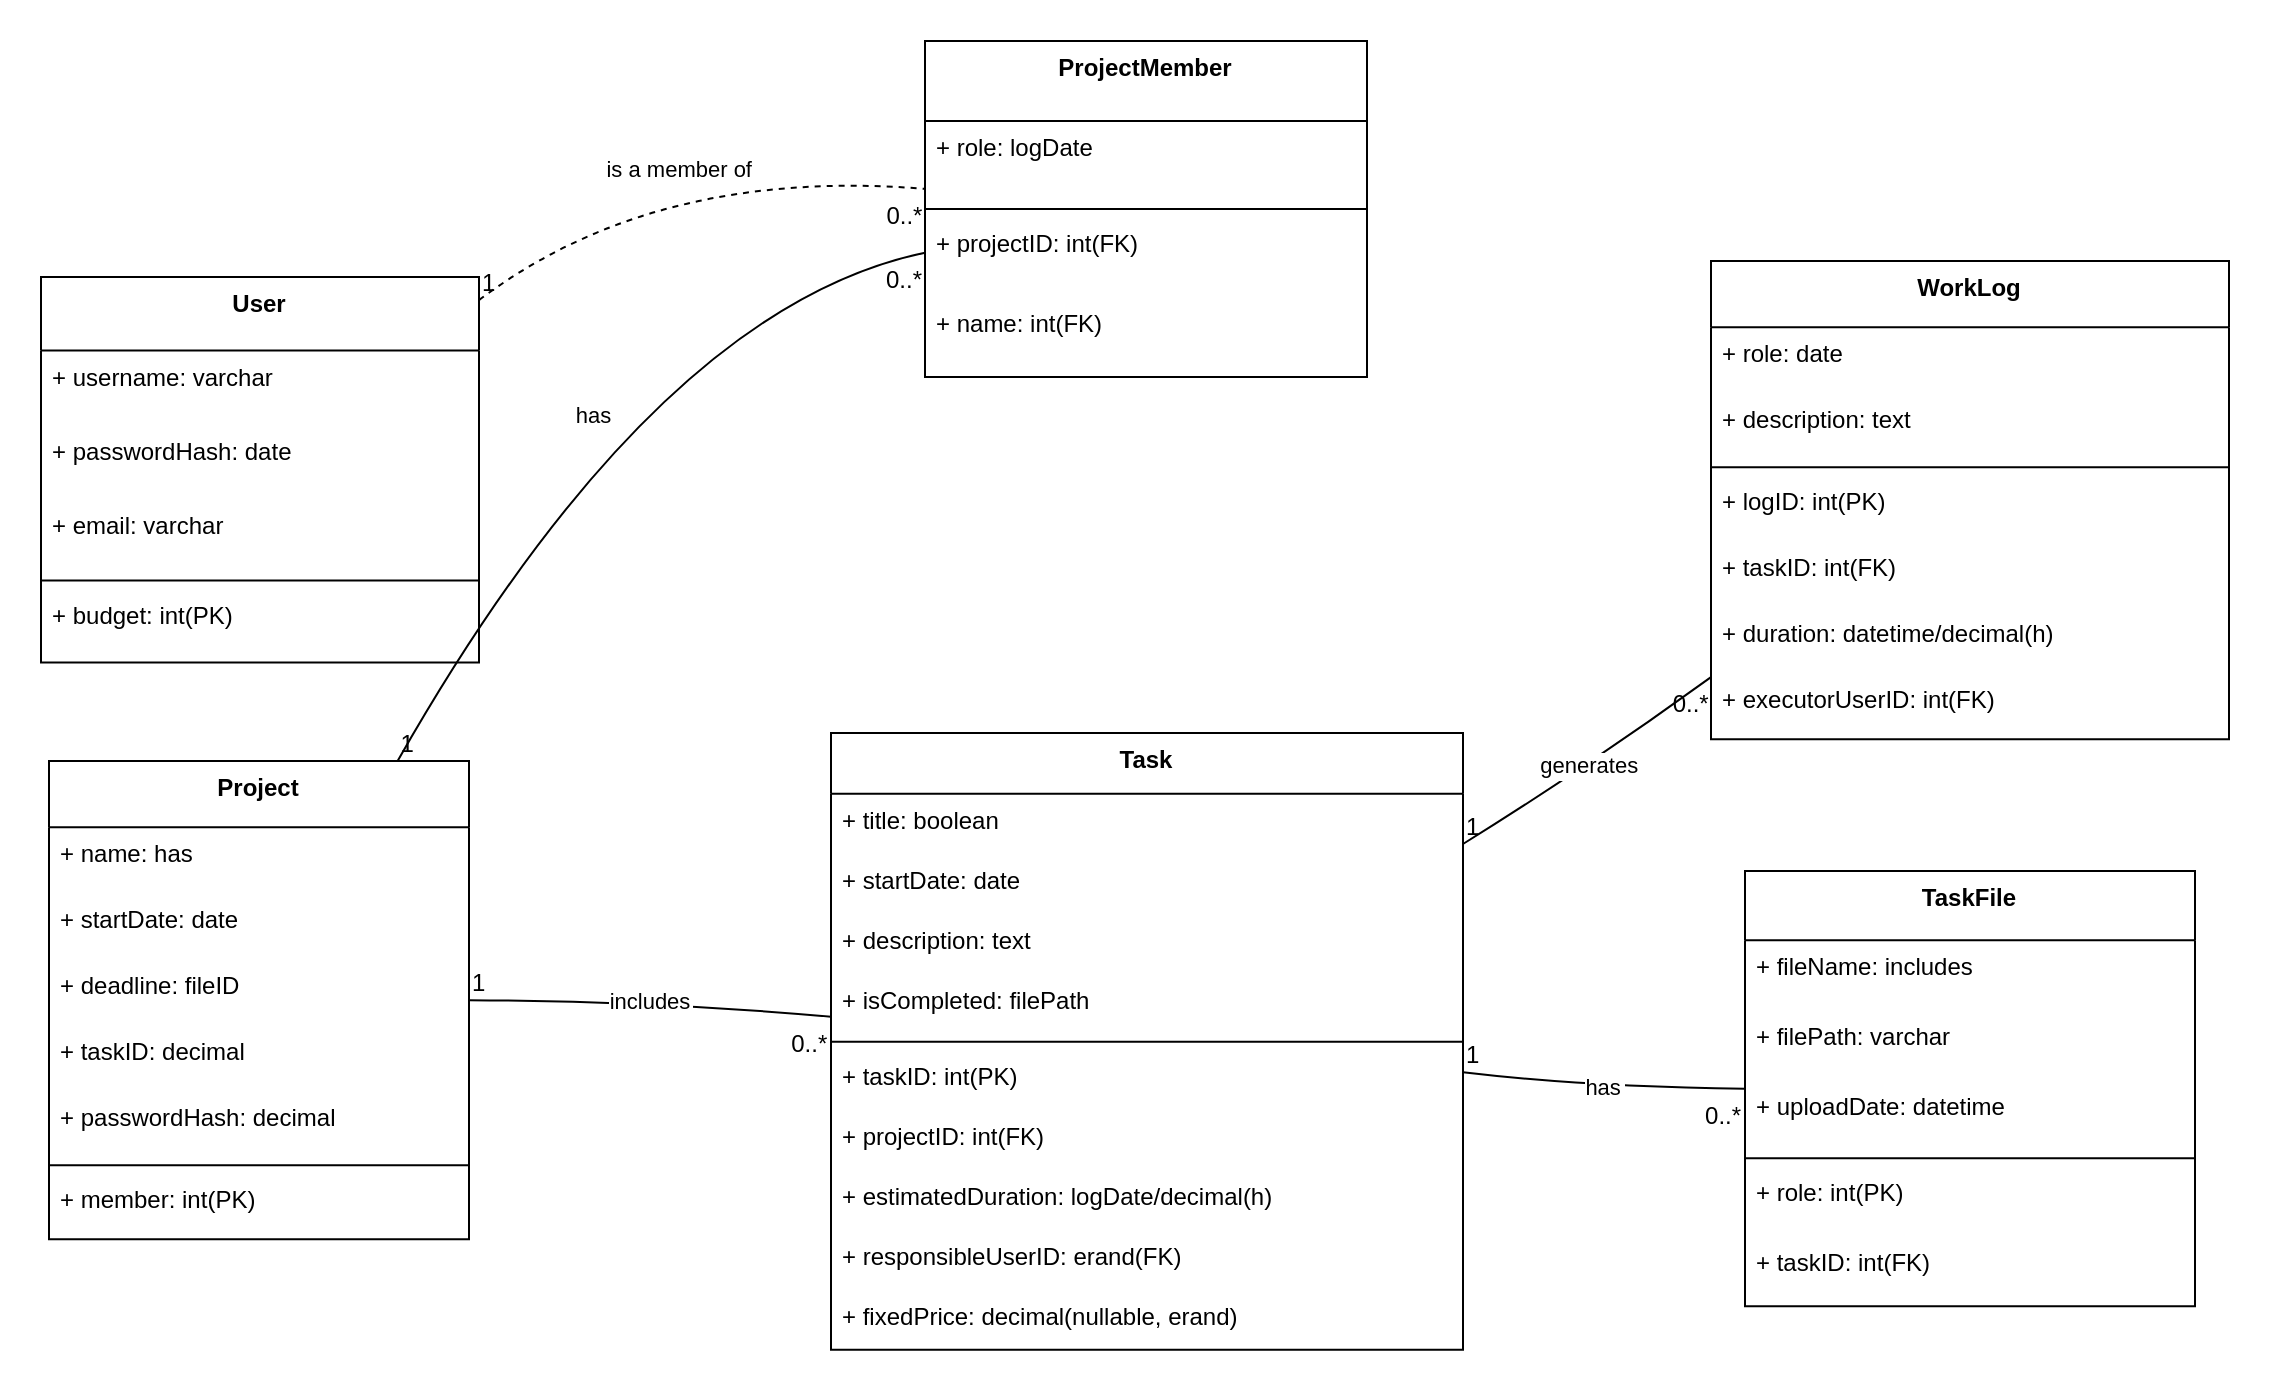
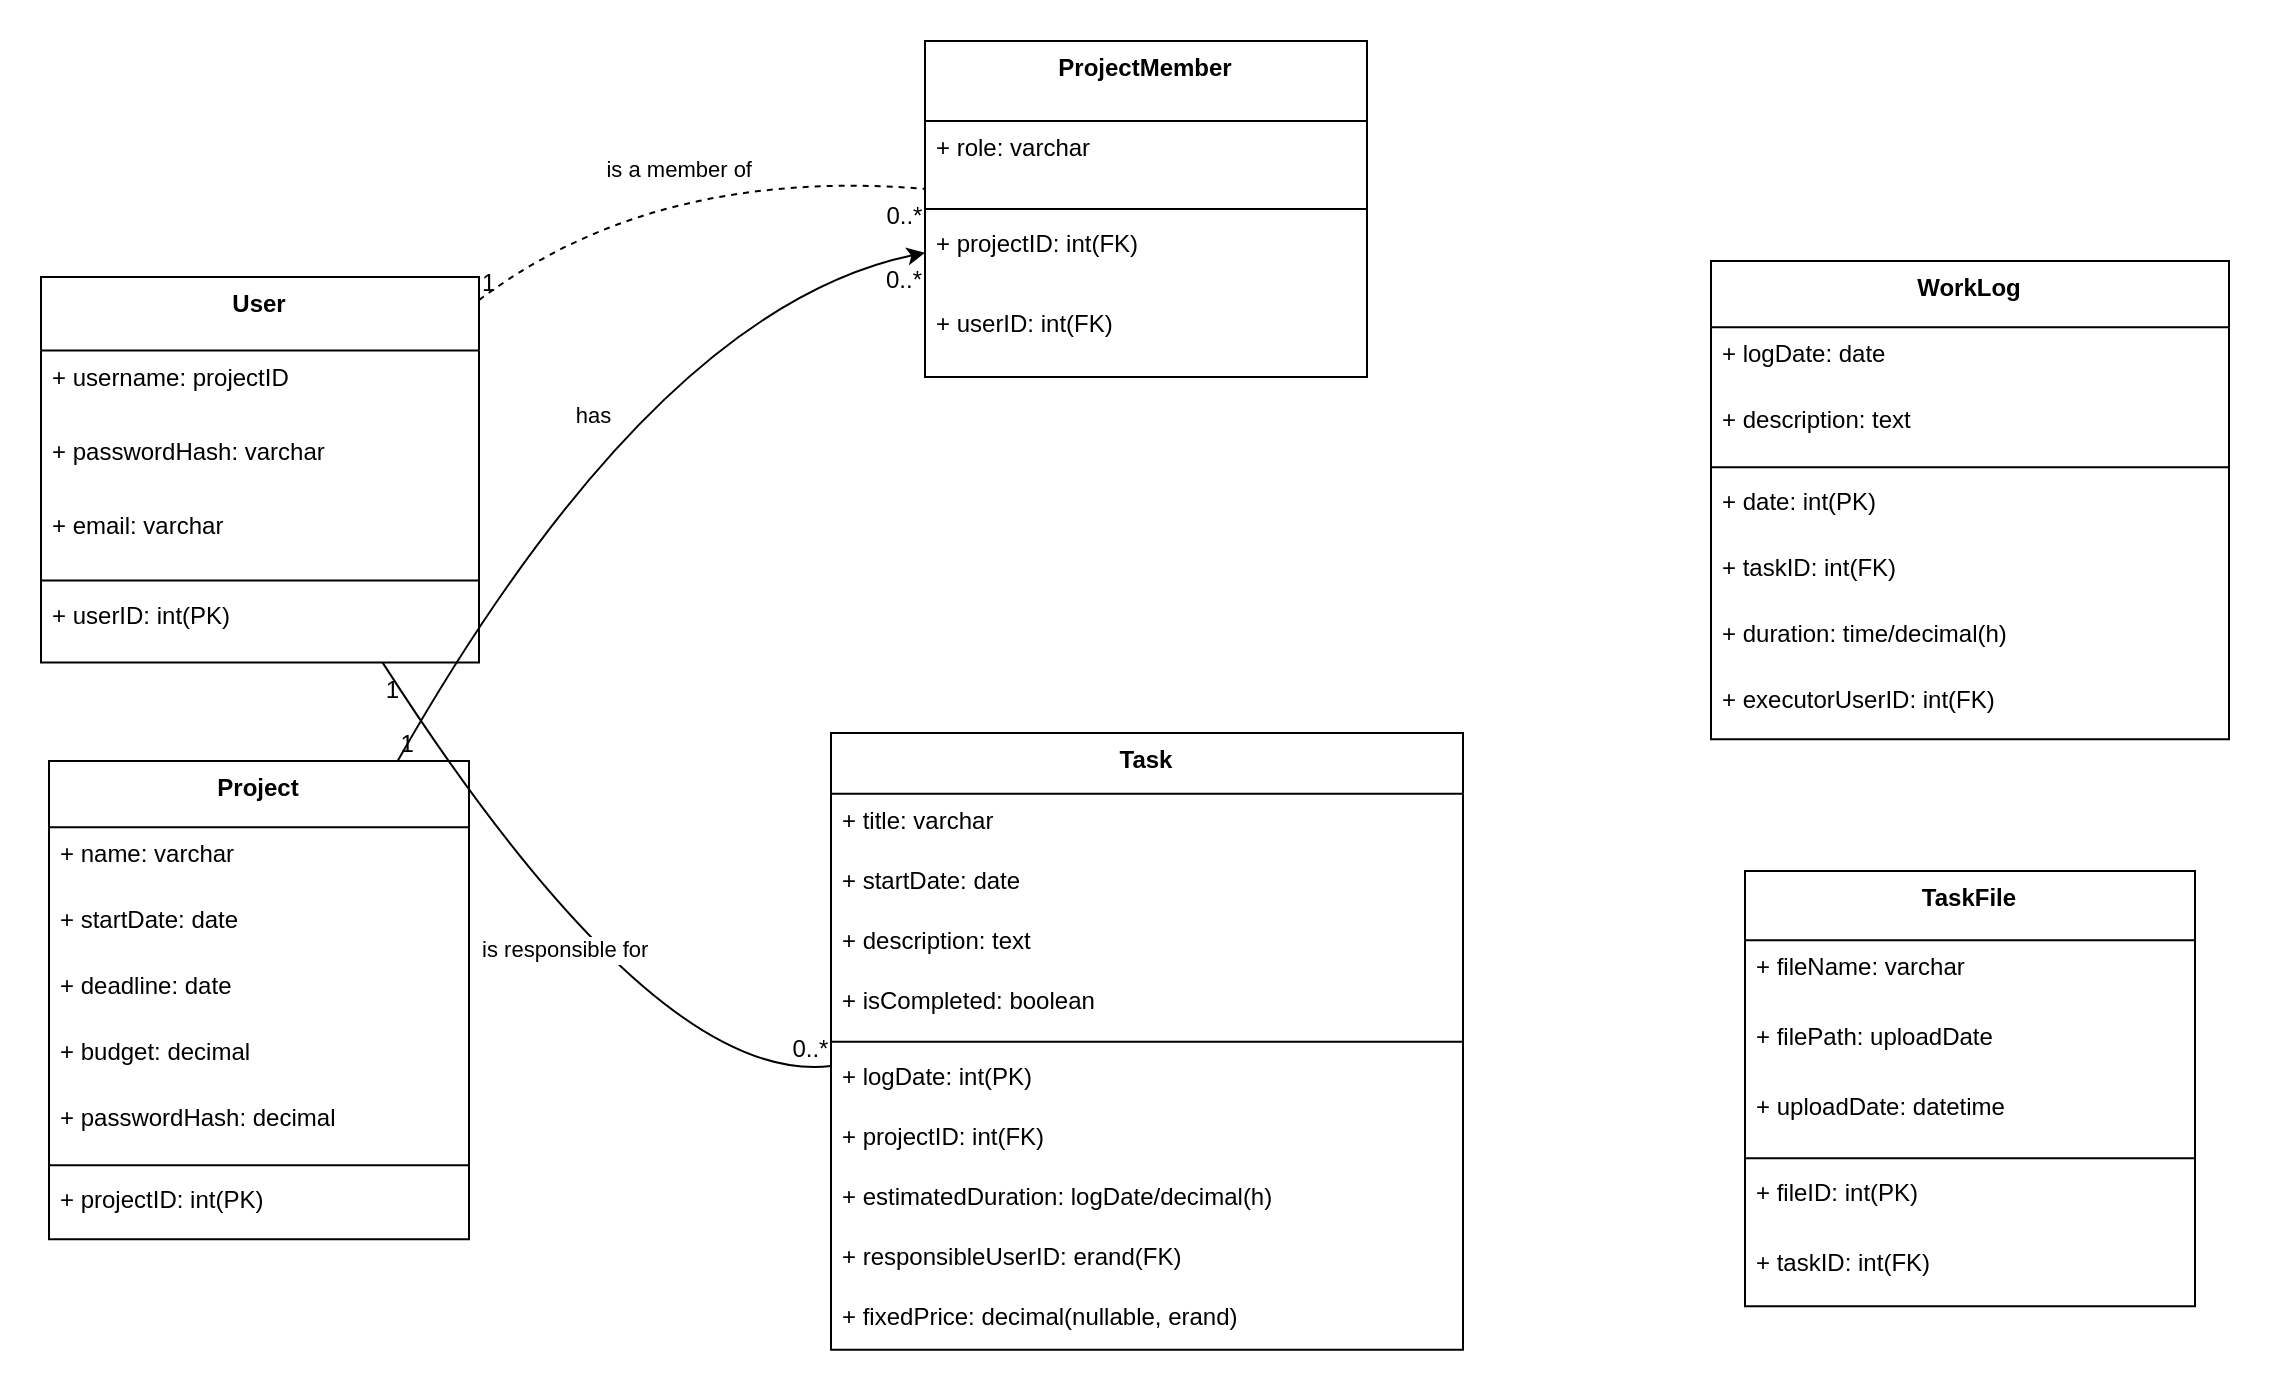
(1021, 148) -> (1024, 148)
(1024, 324) -> (1038, 324)
(1790, 354) -> (1810, 354)
(170, 378) -> (184, 378)
(682, 386) -> (678, 388)
(177, 452) -> (197, 452)
(1814, 502) -> (1810, 502)
(154, 616) -> (154, 616)
(1908, 634) -> (1882, 634)
(1640, 728) -> none
(931, 821) -> (934, 821)
(125, 854) -> (151, 854)
none -> (533, 872)
(1869, 967) -> (1868, 967)
(159, 986) -> (152, 986)
(975, 1001) -> (971, 1001)
(566, 1002) -> none
(1868, 1037) -> (1885, 1037)
(159, 1052) -> (159, 1052)
(944, 1077) -> (947, 1077)
(1604, 1084) -> none
(1841, 1193) -> (1852, 1193)
(162, 1200) -> (182, 1200)
